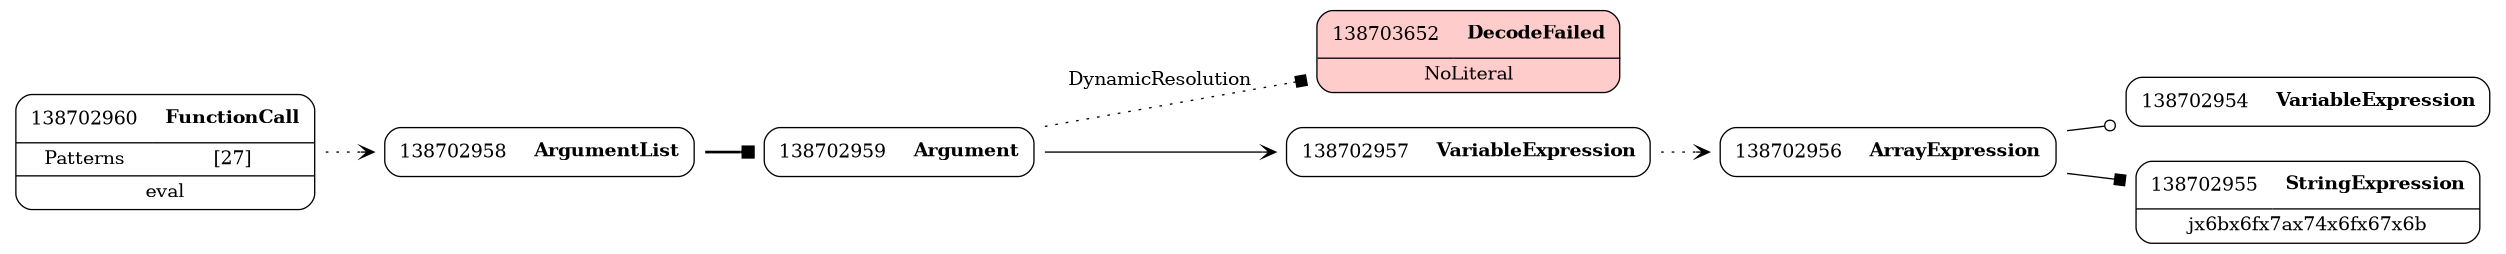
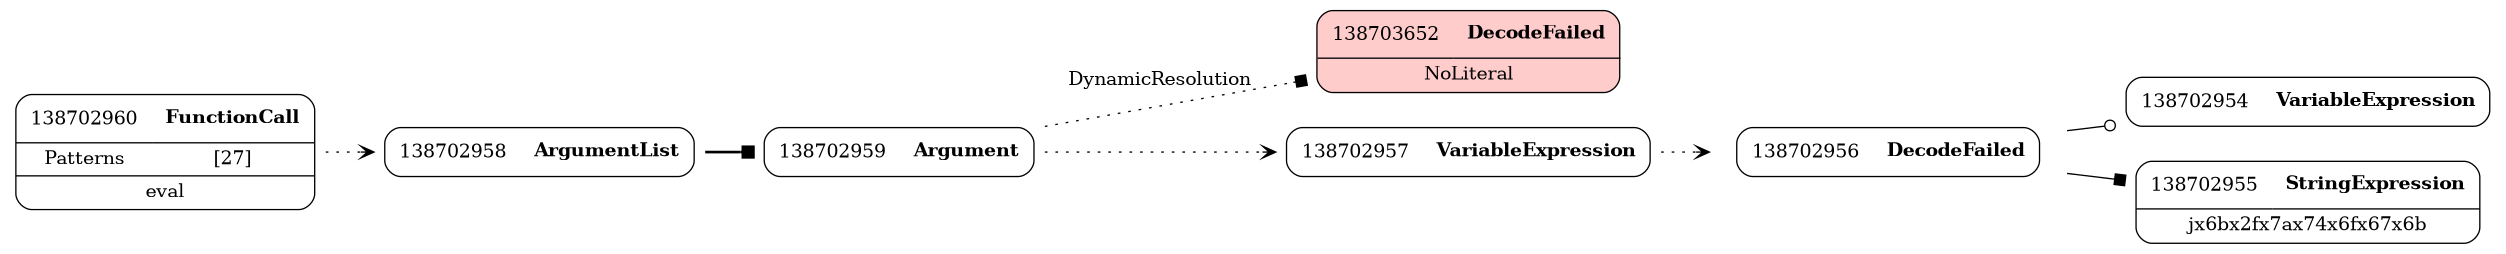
(1956, 151) -> (1956, 151)
(1154, 152) -> (1154, 152)
(2308, 225) -> (2308, 225)
